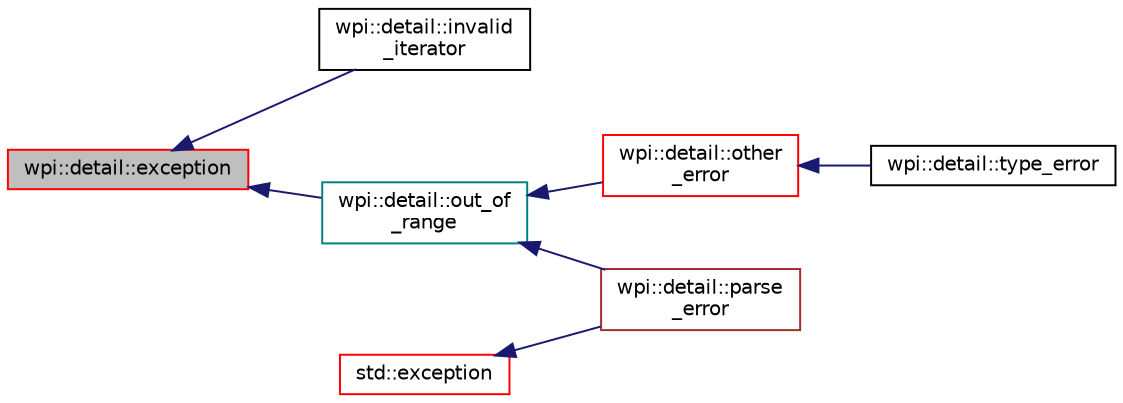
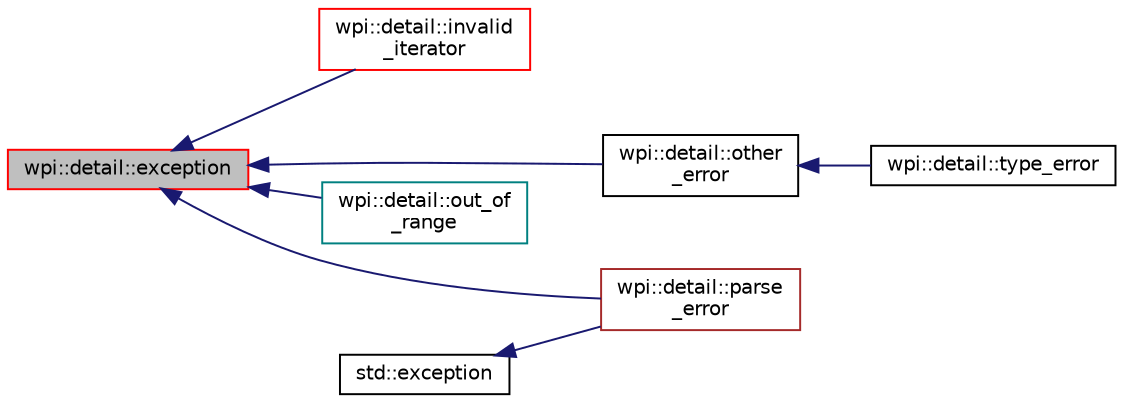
(425, 39) -> (425, 39)
(701, 166) -> (701, 166)
(575, 187) -> (435, 163)
(572, 259) -> (383, 275)
(425, 374) -> (425, 374)
